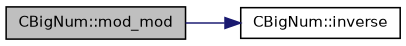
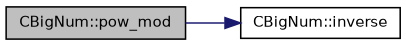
(96, 23) -> (96, 23)
